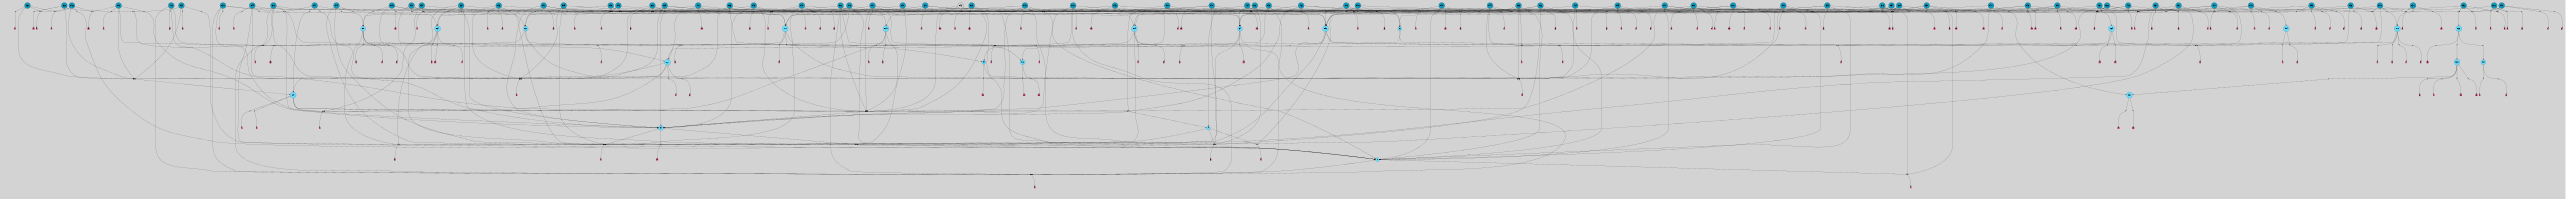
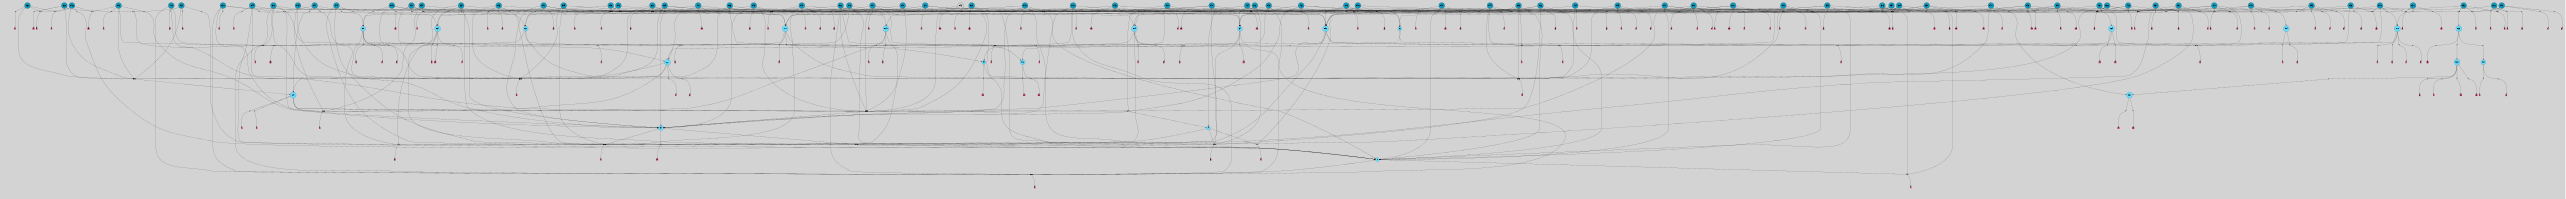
none -> (298, 6)
